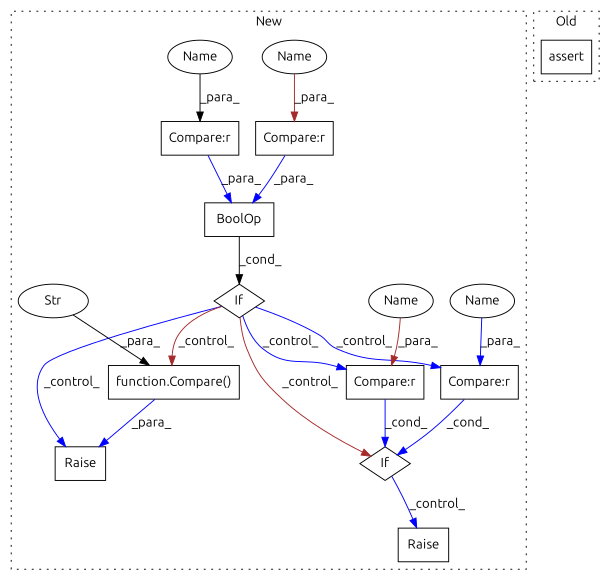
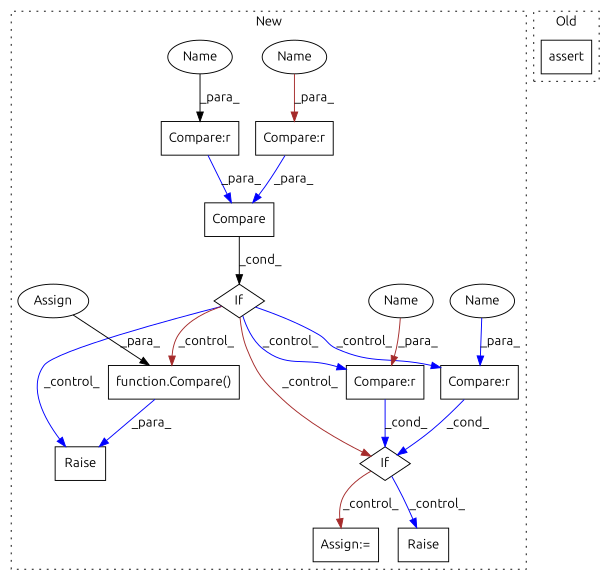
(239, 220) -> (239, 220)
(53, 301) -> (53, 301)
none -> (346, 545)
